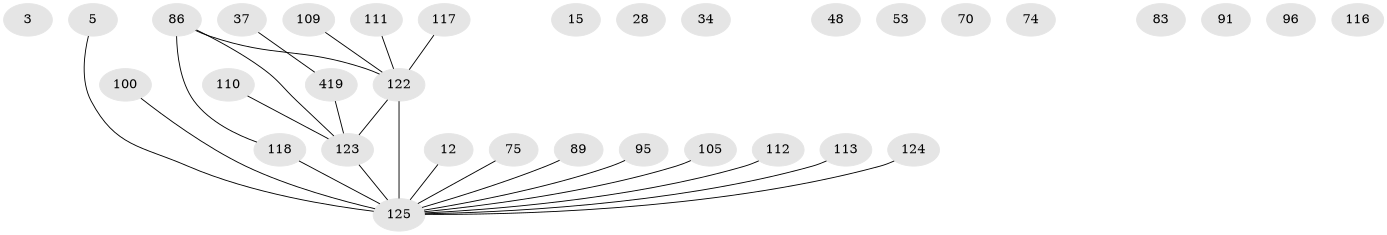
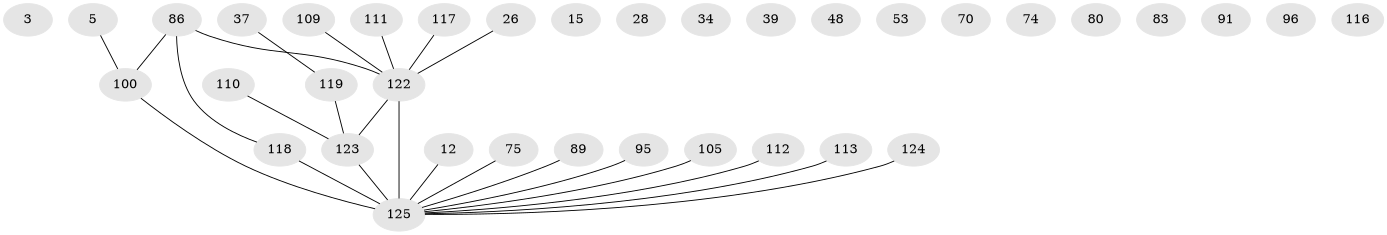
none -> (511, 20)
none -> (771, 20)
none -> (1096, 20)
(271, 75) -> (151, 52)
(331, 85) -> (331, 85)
(190, 167) -> (109, 52)
